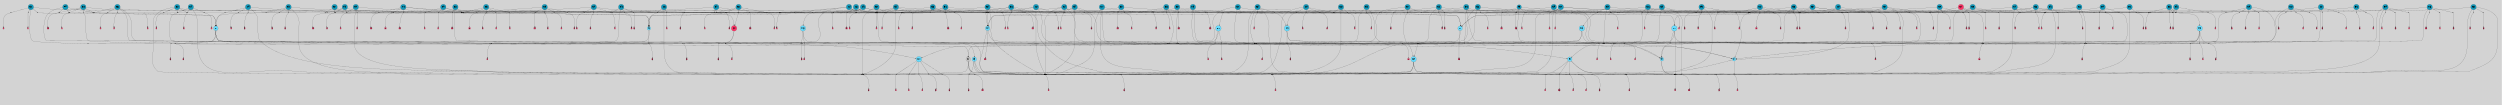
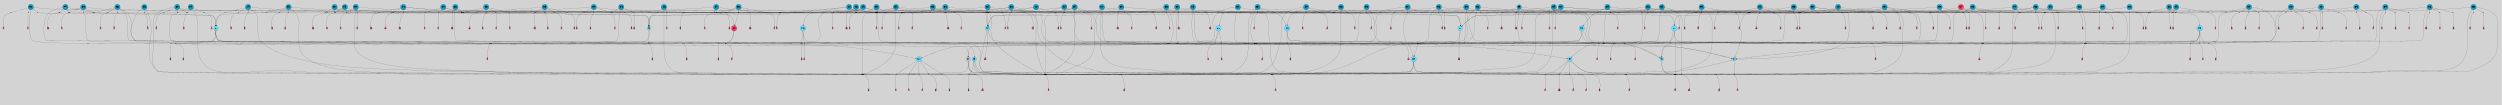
none -> (144, 7)
